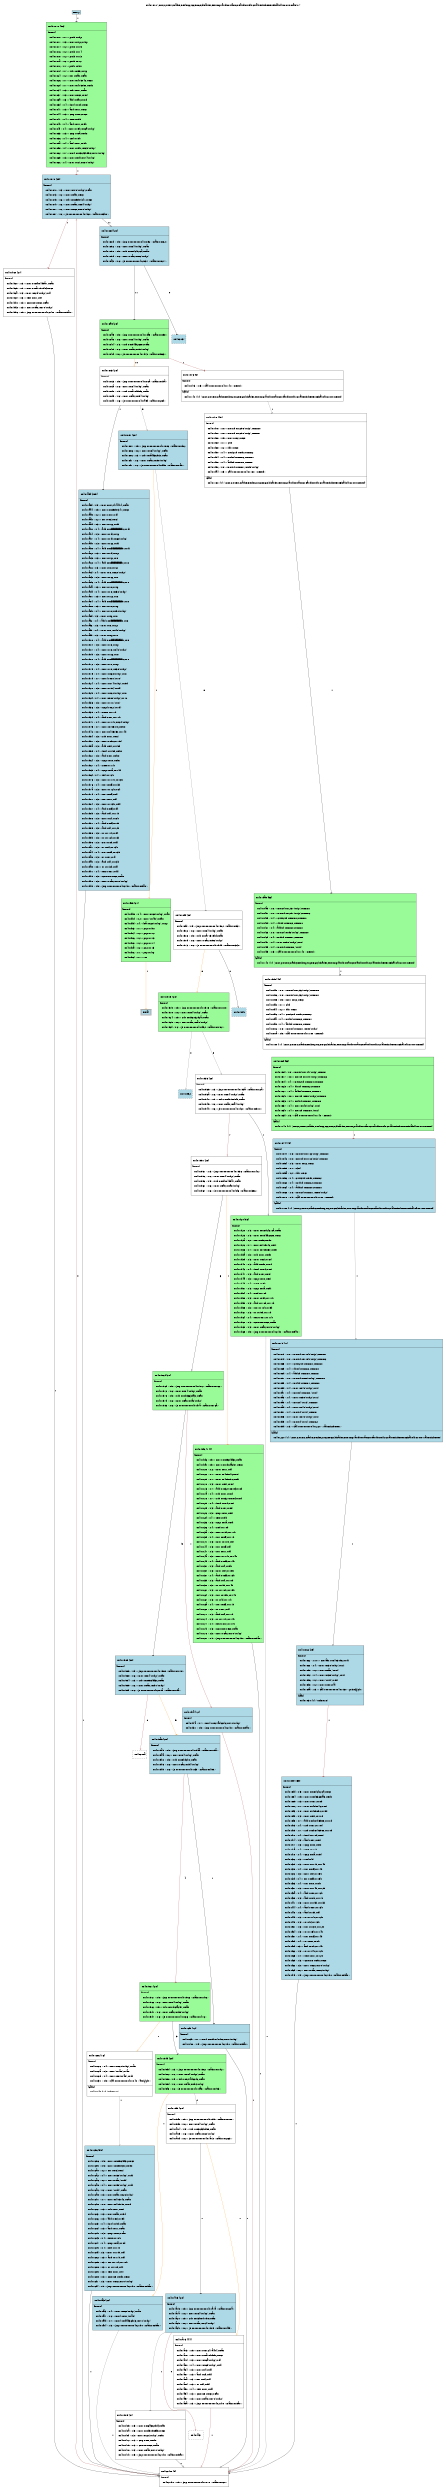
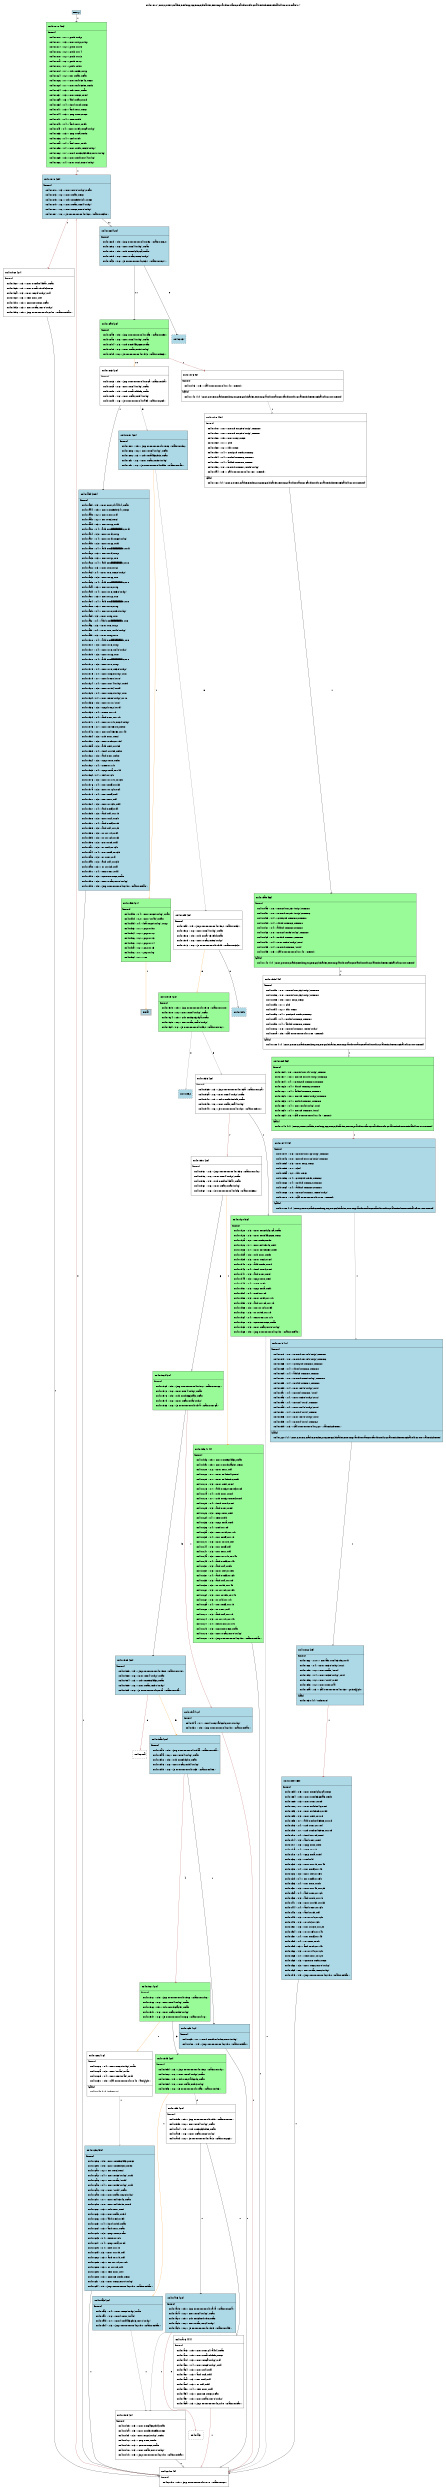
none -> (348, 1052)
(230, 2238) -> (230, 2238)
(97, 2419) -> (138, 2370)
